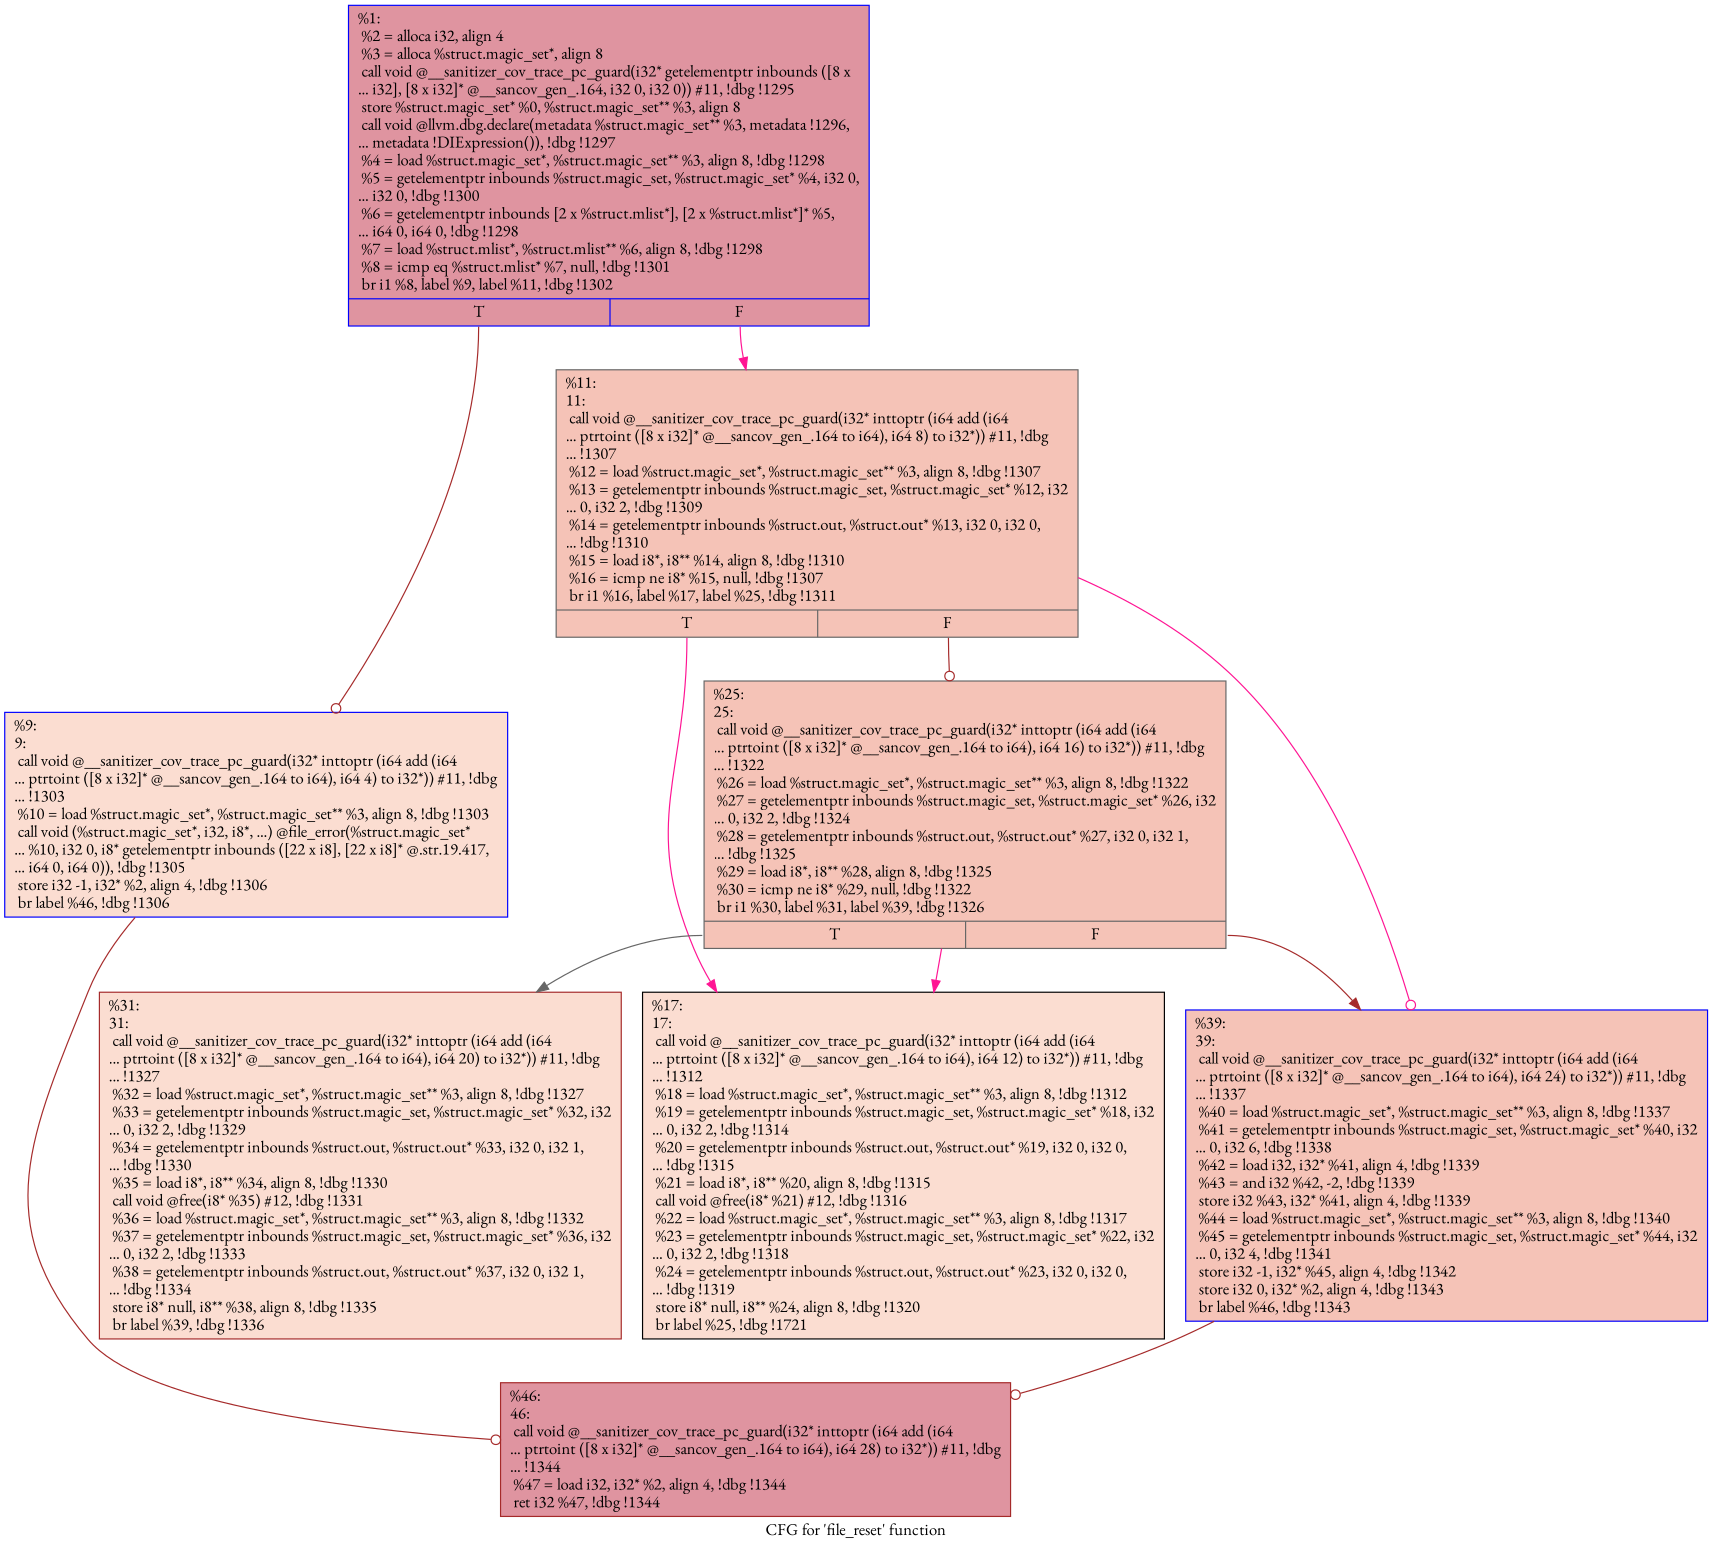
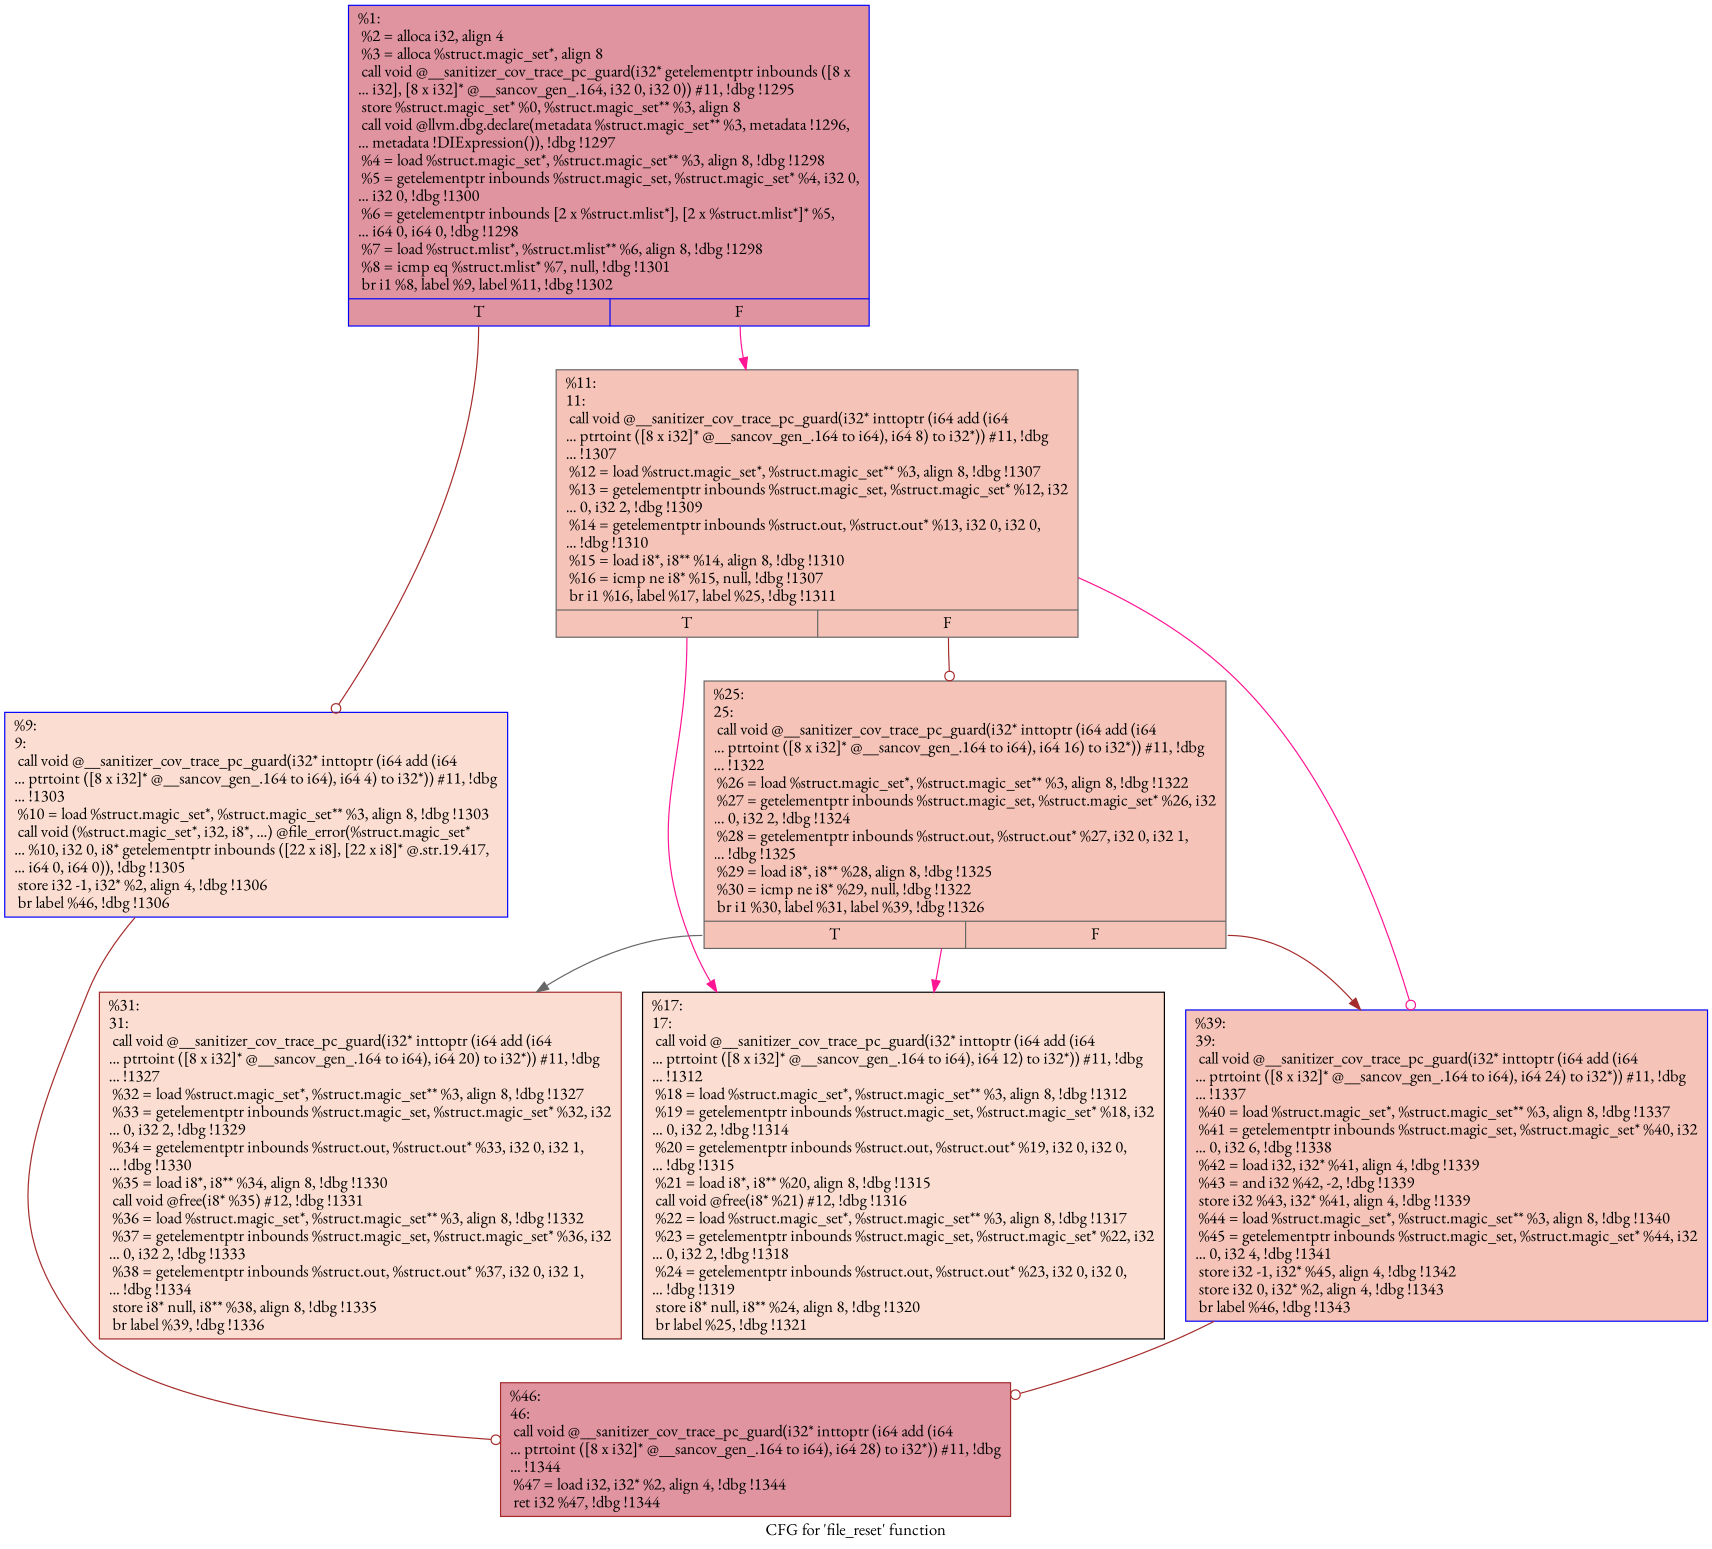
(730, 1325) -> (730, 1325)
